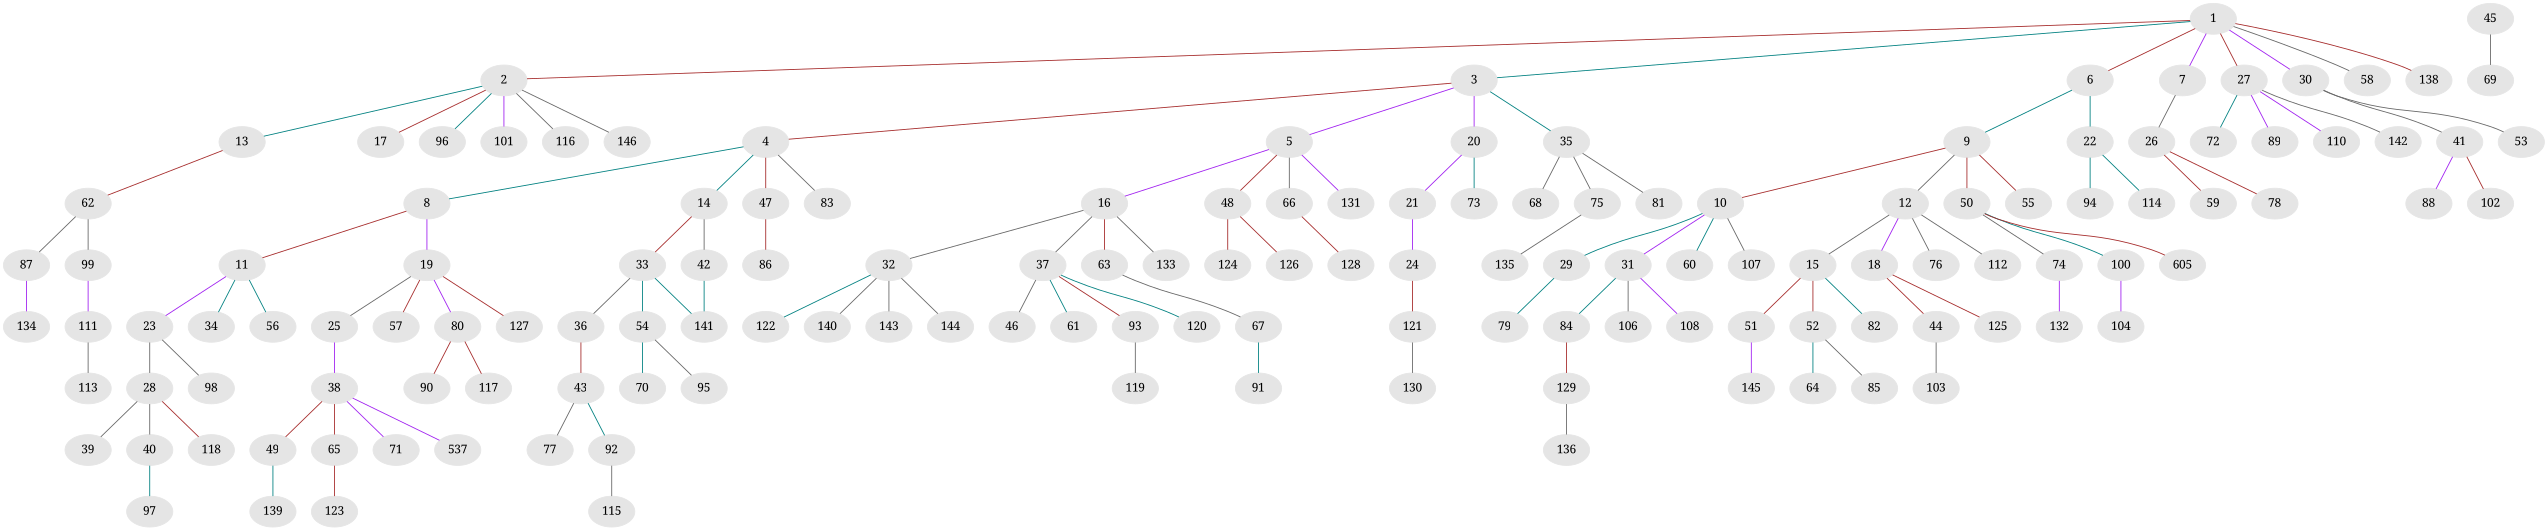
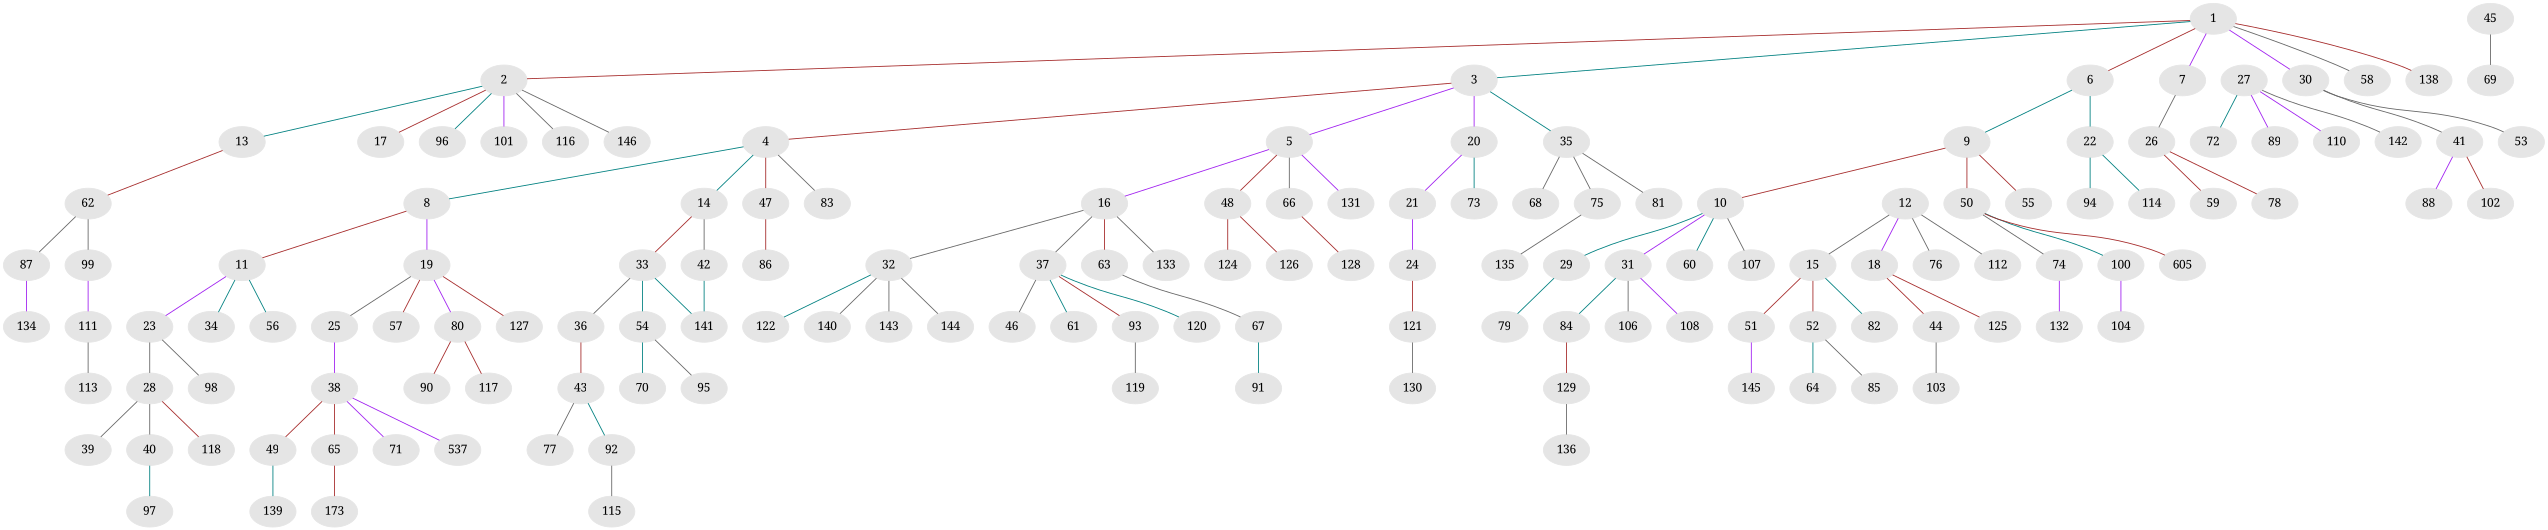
(2229, 50) -> none
(1936, 173) -> none
(335, 512) -> (335, 512)
